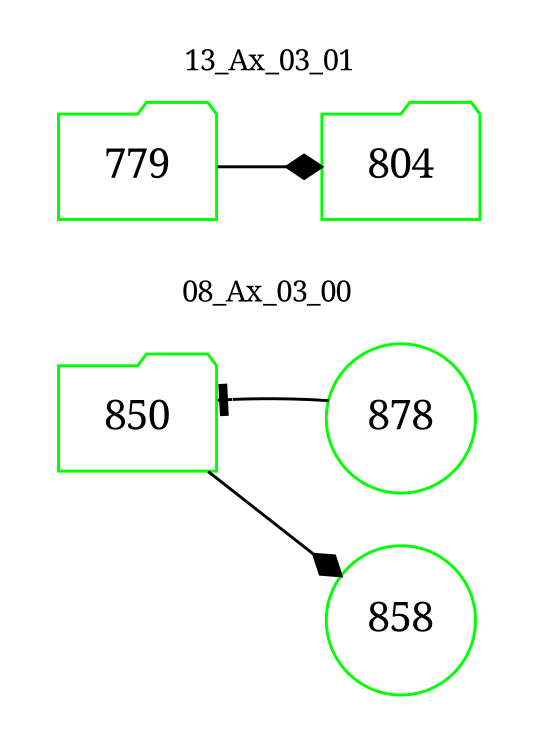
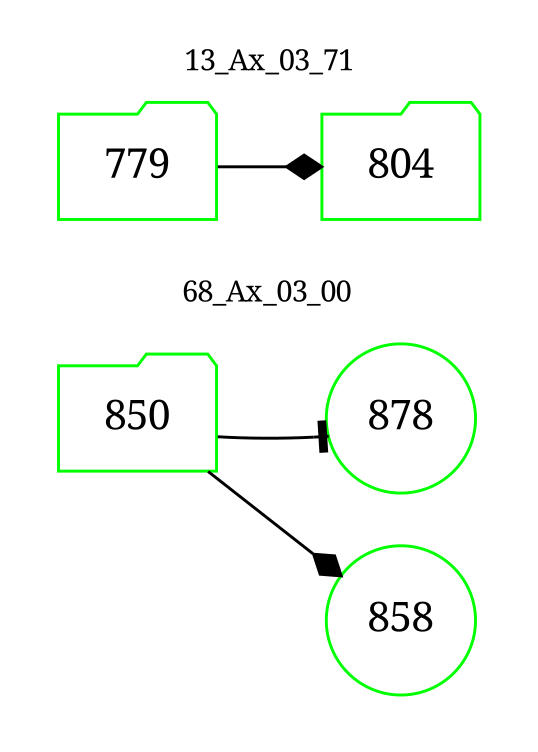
(269, 63) -> (269, 63)
(267, 294) -> (267, 294)
(281, 399) -> (266, 438)
